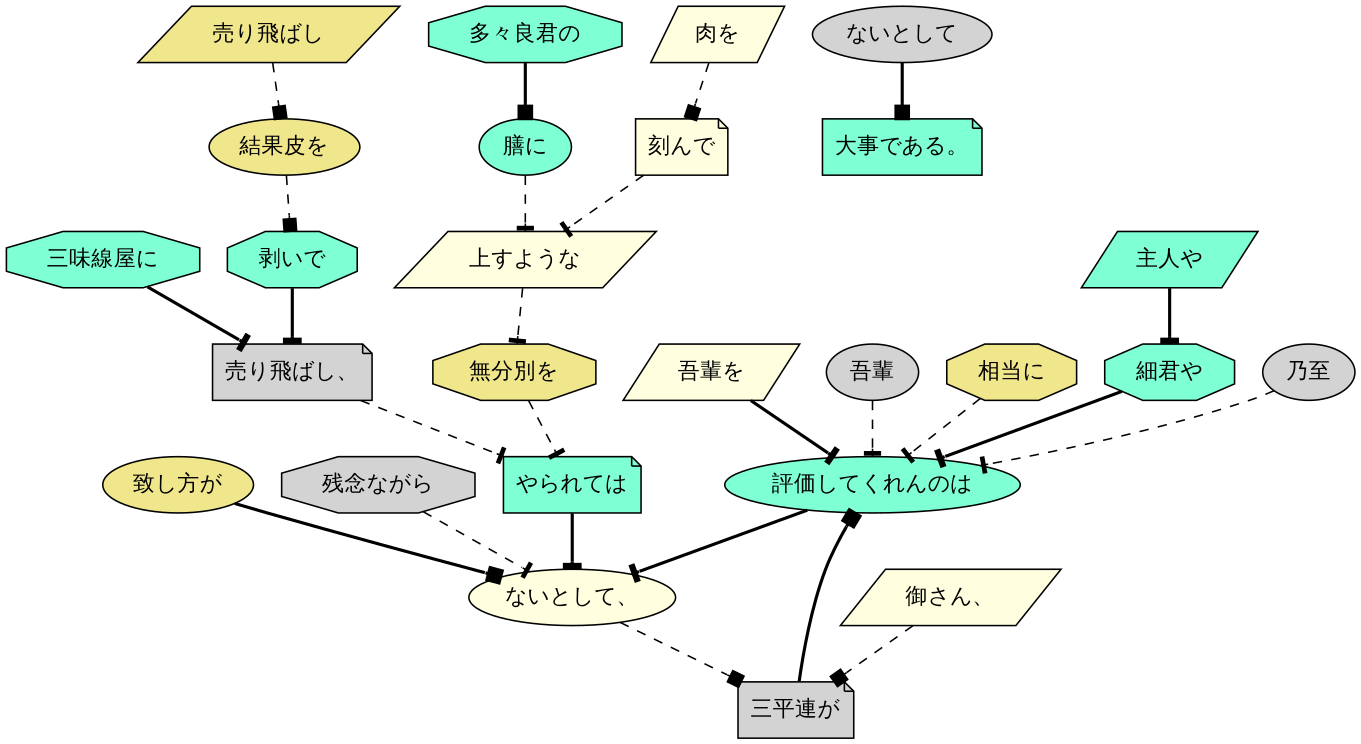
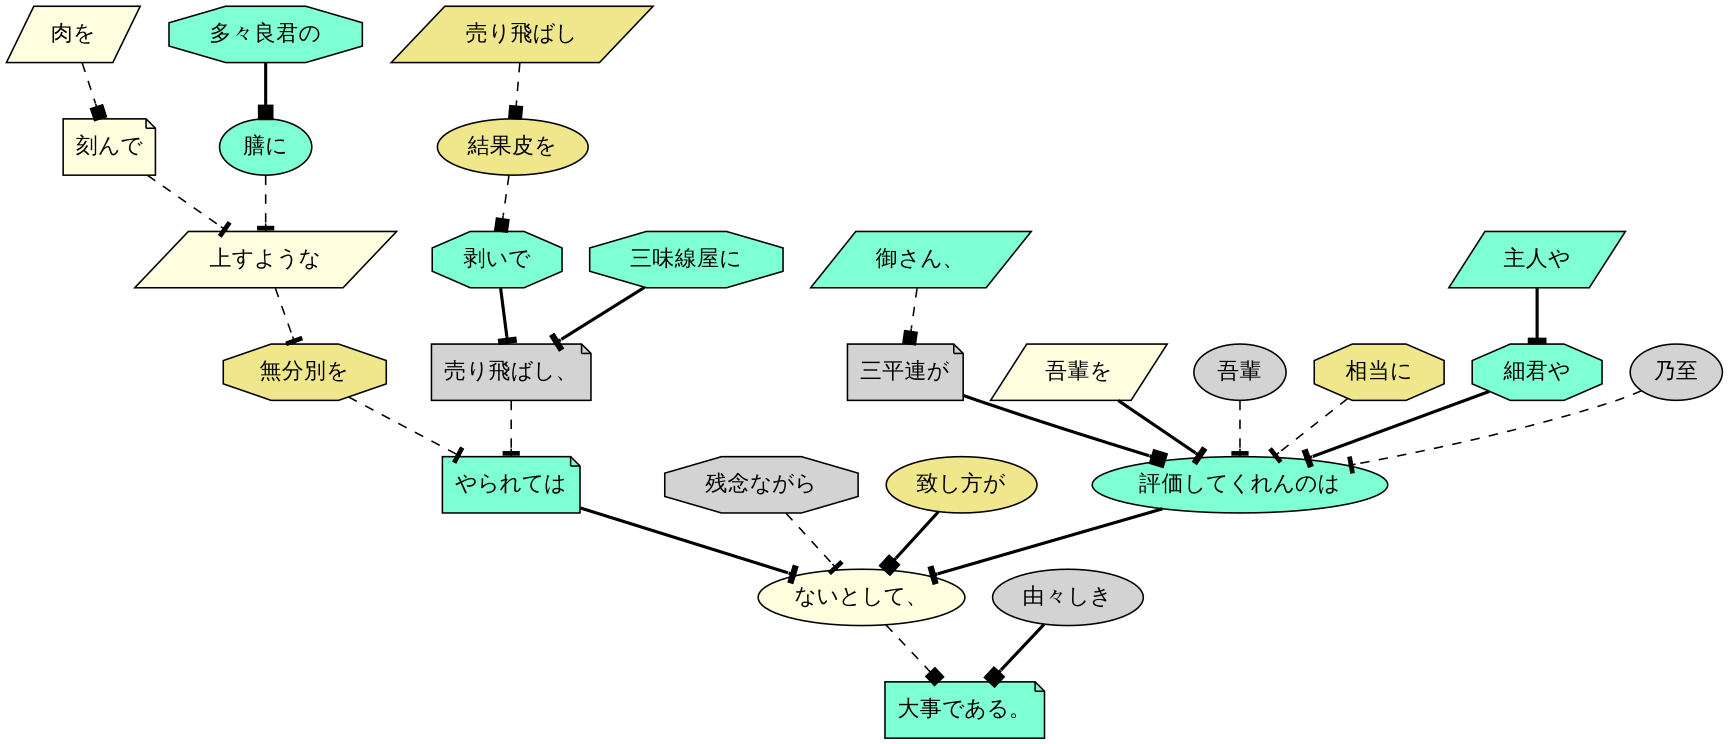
(902, 34) -> (1068, 597)
(951, 597) -> (921, 260)
(674, 649) -> (907, 647)
